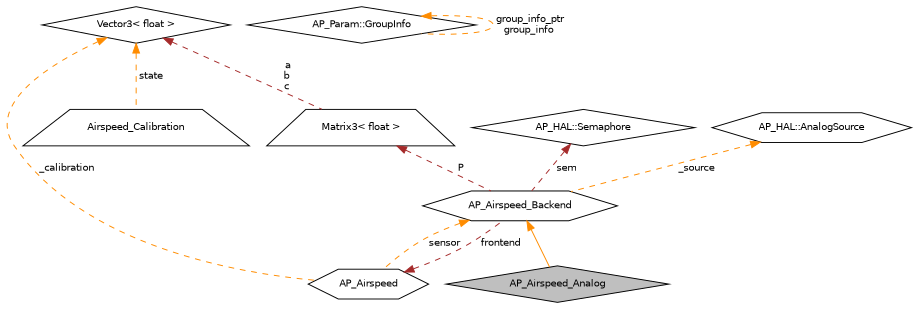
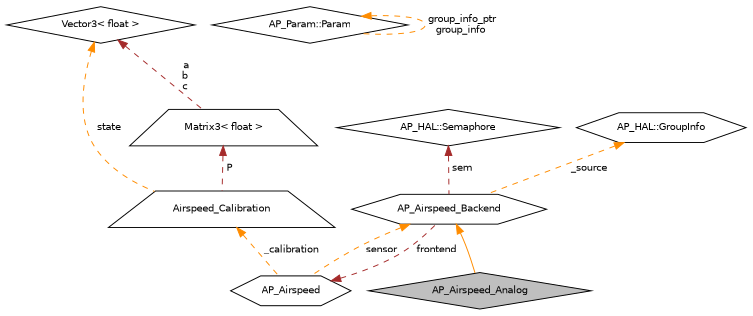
(362, 25) -> (310, 25)
(812, 128) -> (661, 128)
(448, 171) -> (223, 173)
(83, 210) -> (261, 255)
